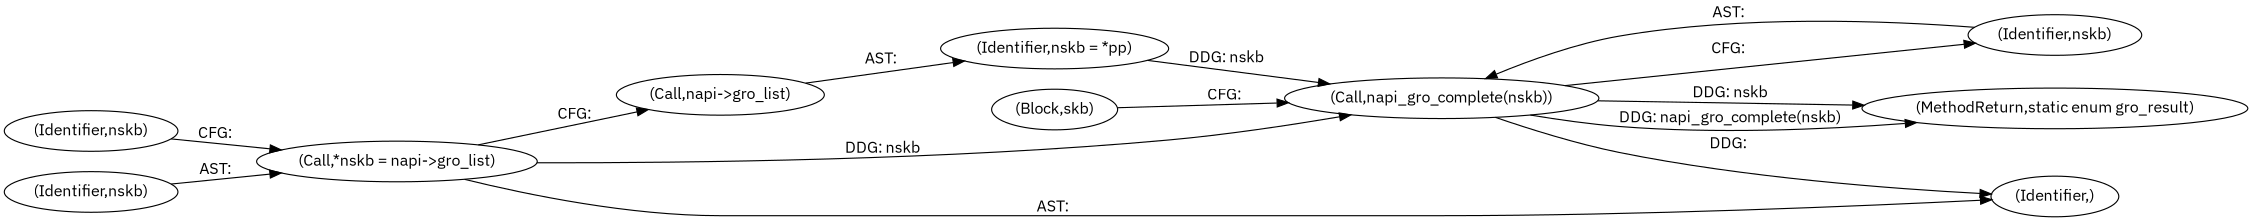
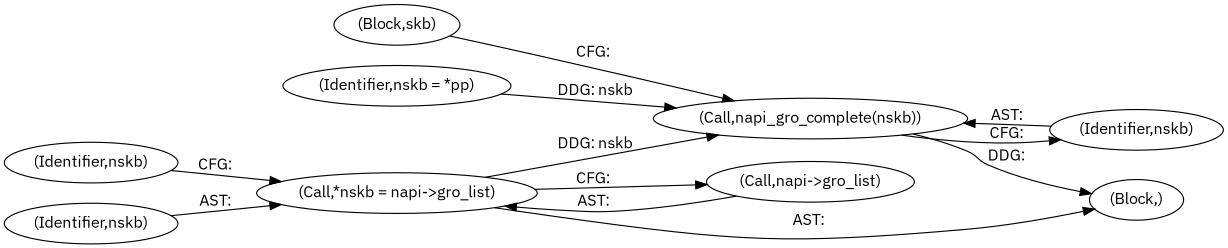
(879, 73) -> (627, 210)
(2055, 108) -> none
(2055, 196) -> (1137, 200)
